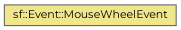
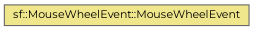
(90, 15) -> (127, 15)
